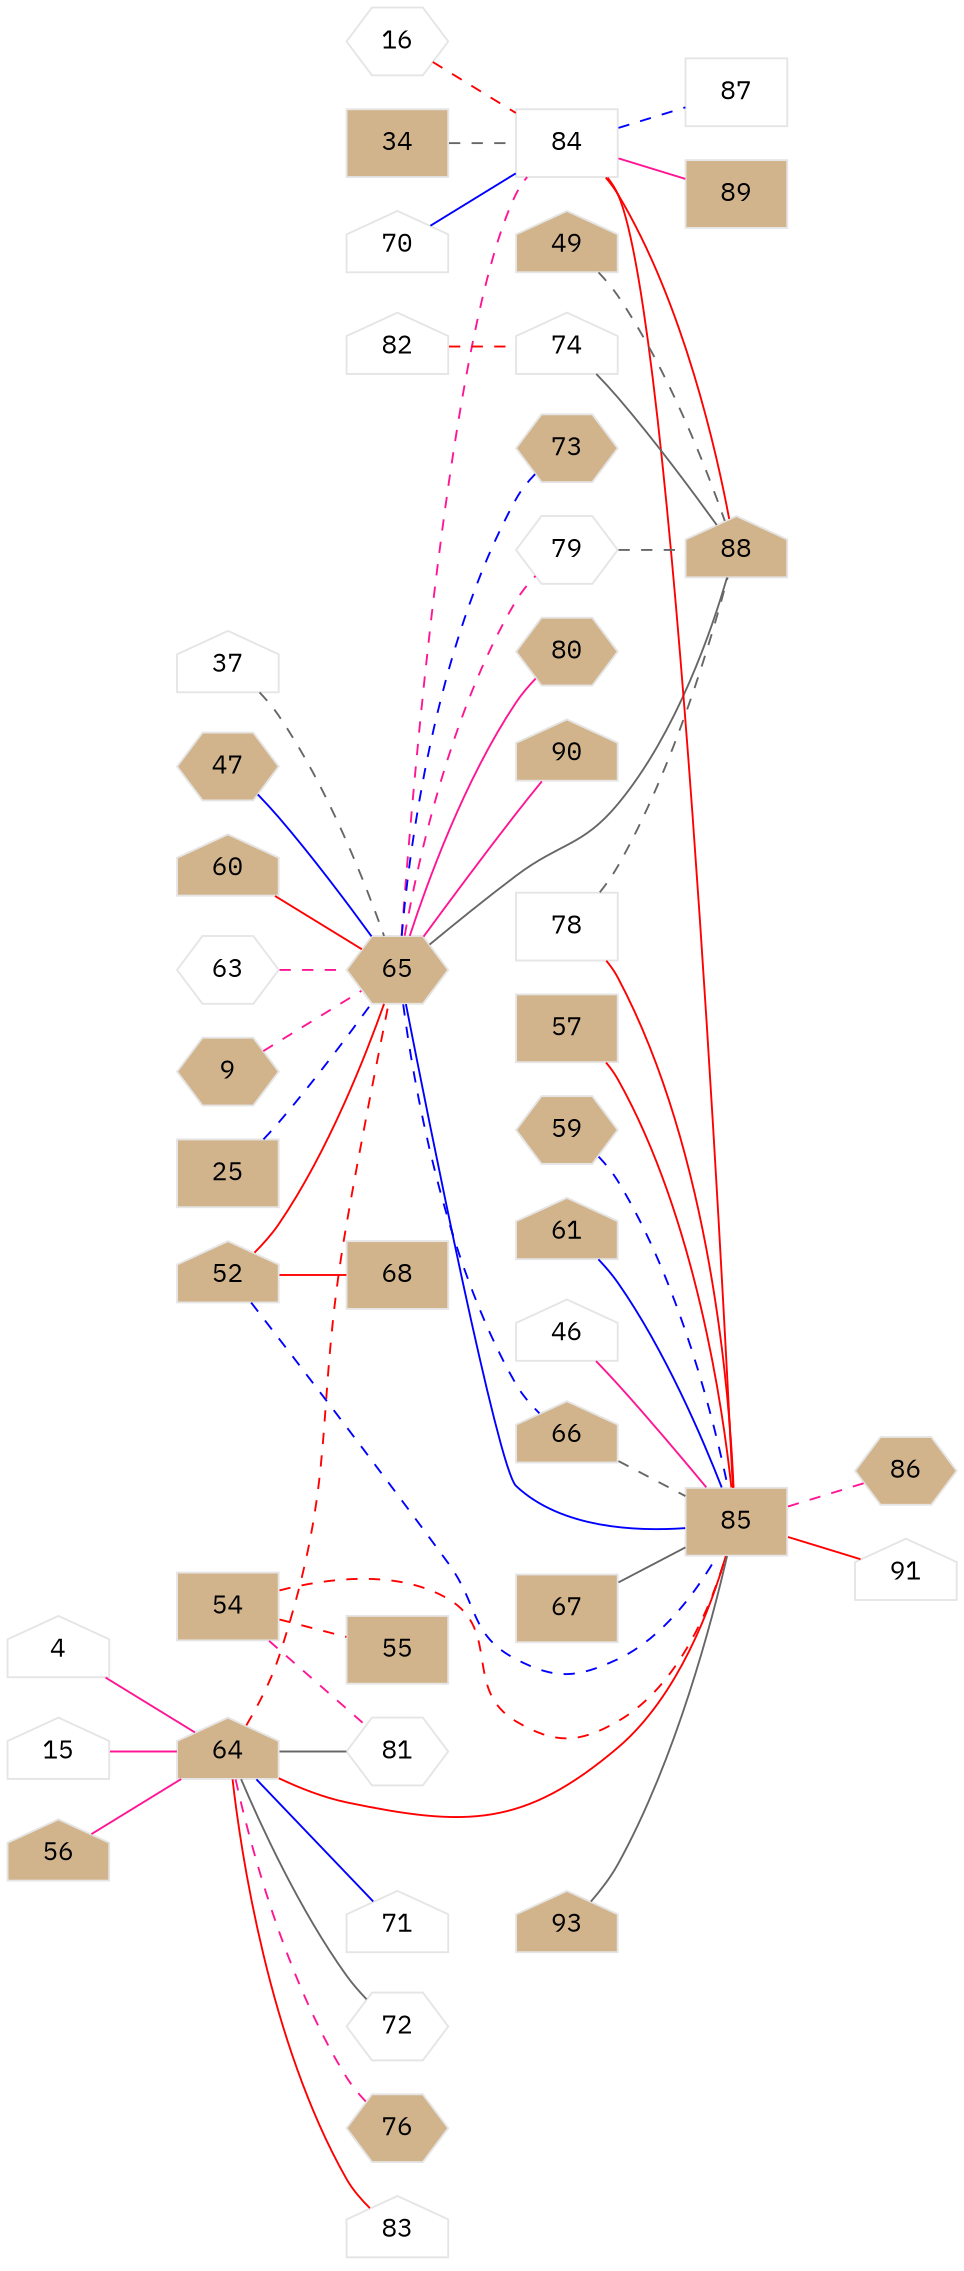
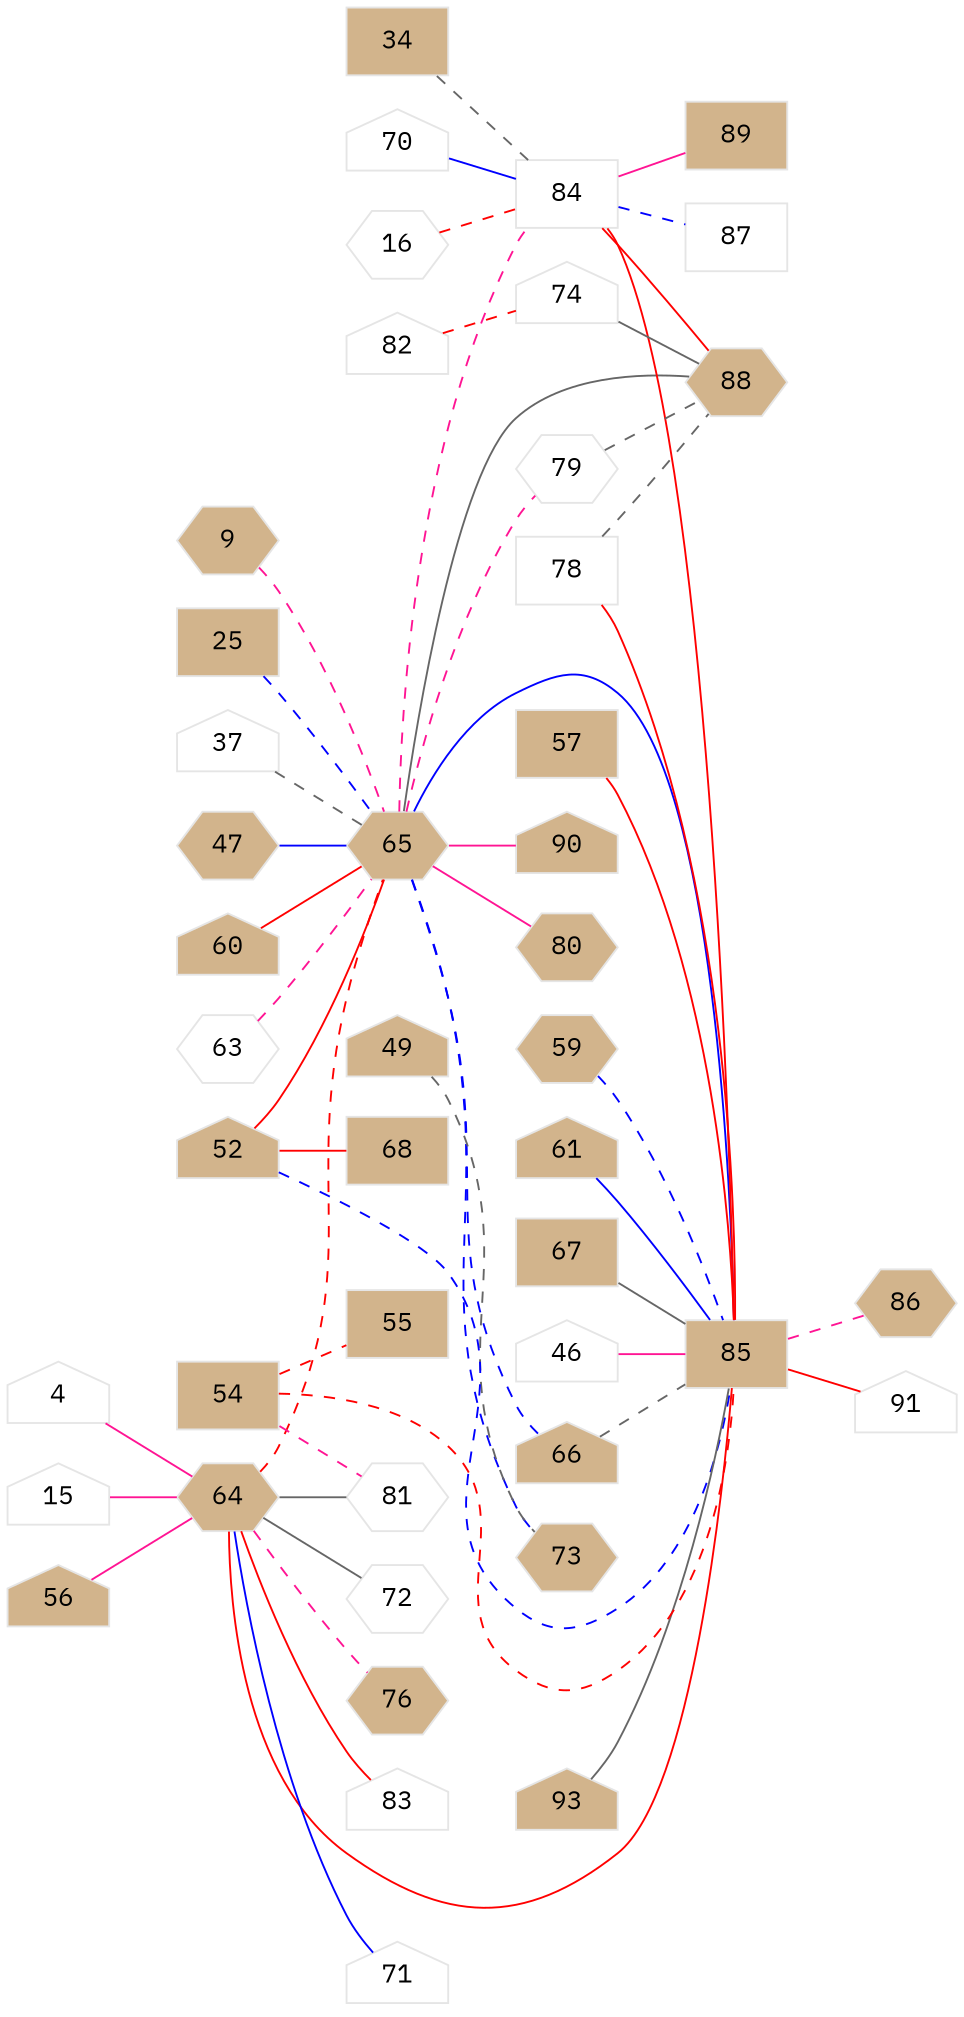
(672, 391) -> (484, 1257)
(736, 550) -> (736, 382)
(228, 1752) -> (228, 1497)
